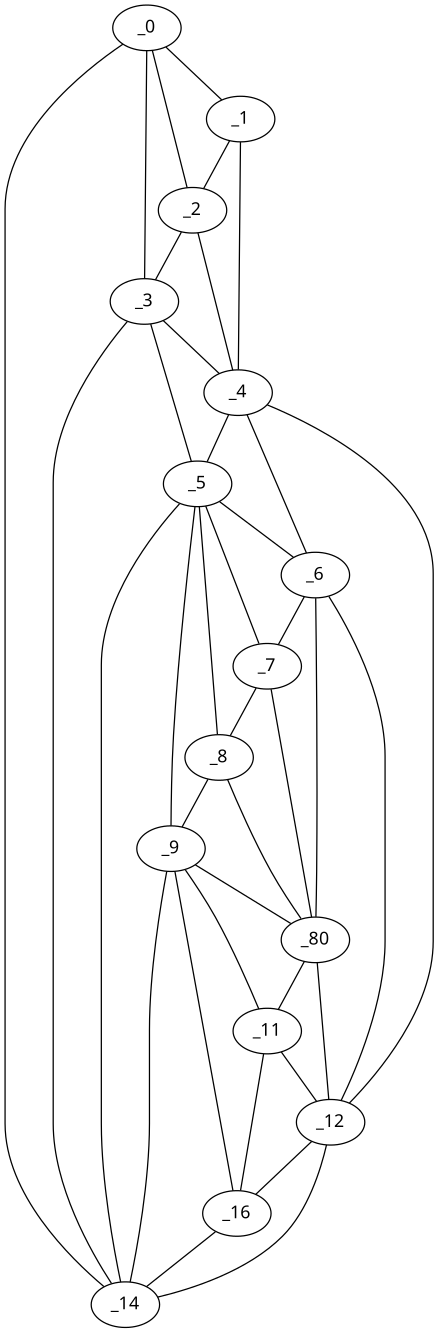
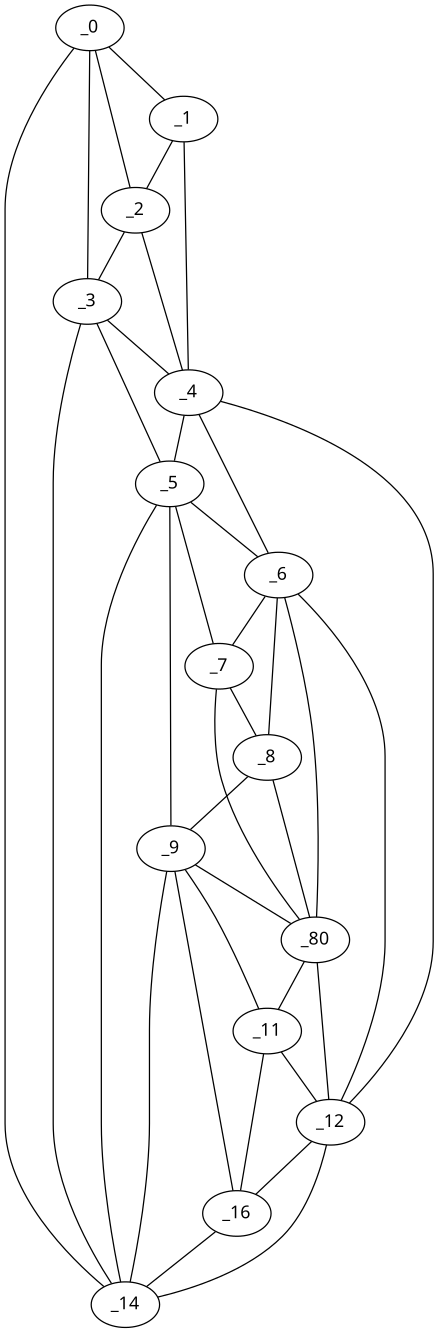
(208, 621) -> (273, 666)
